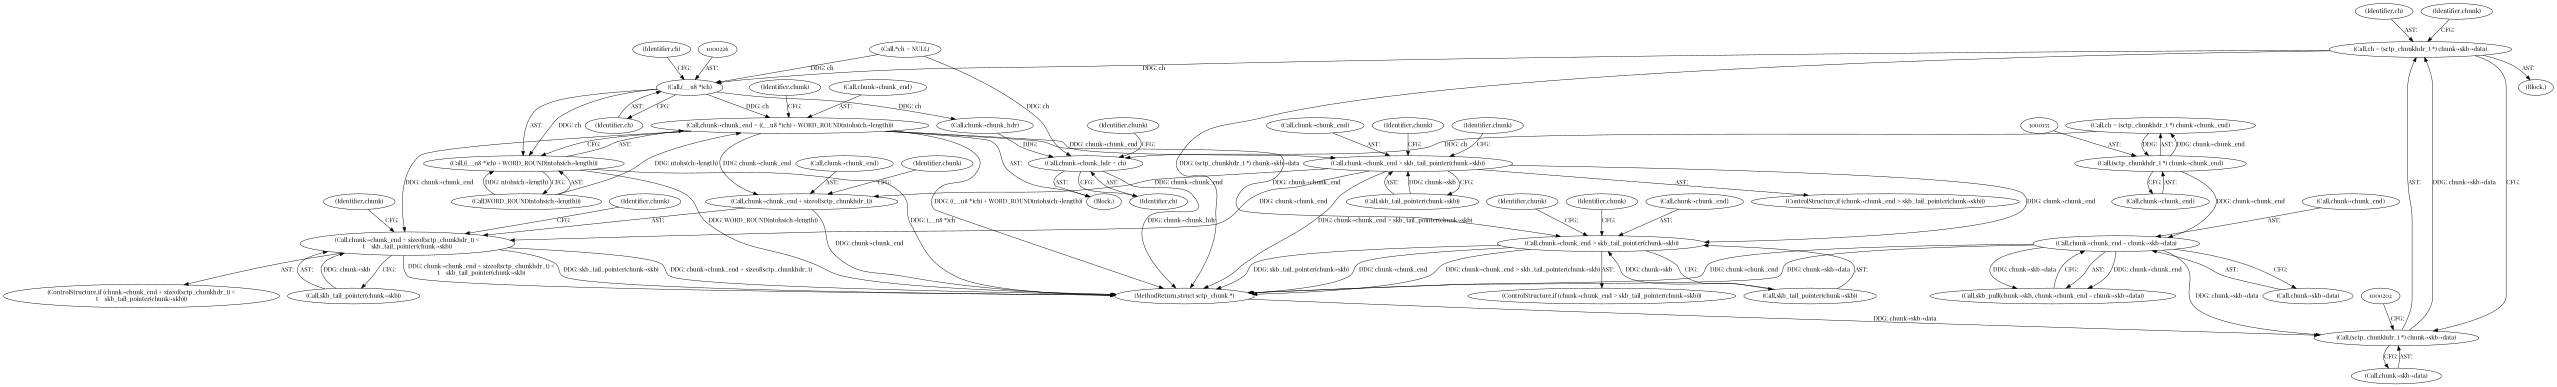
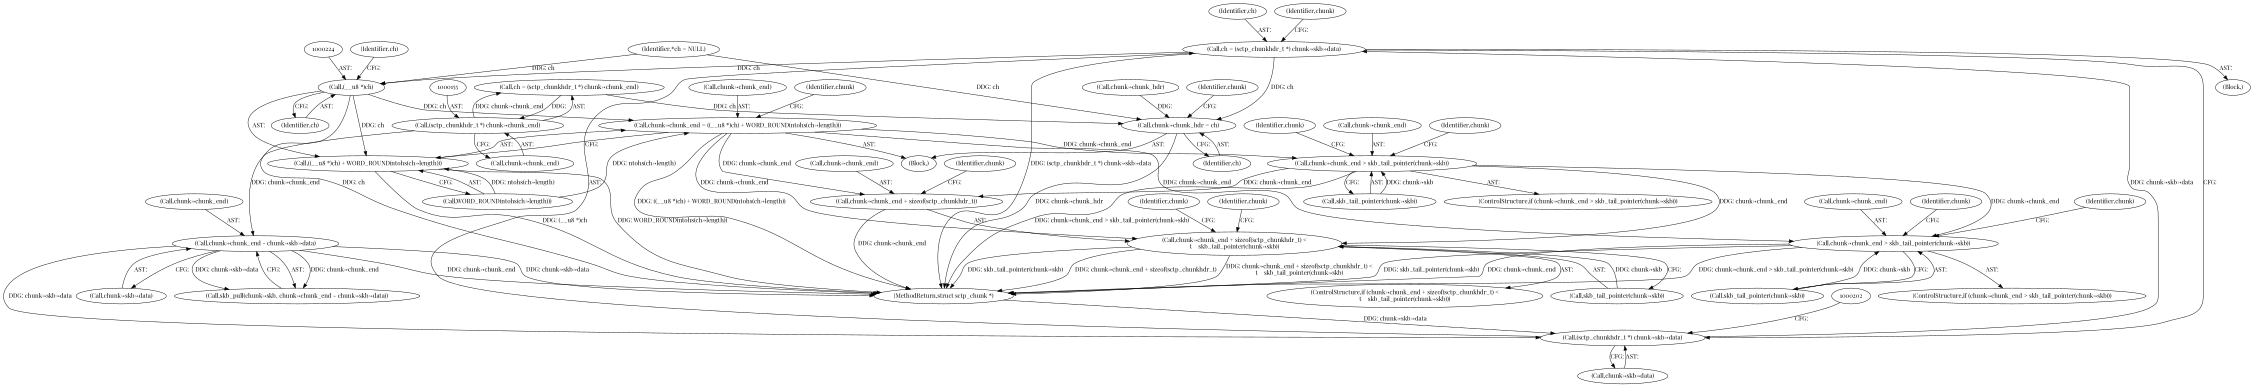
(718, 49) -> (323, 49)
(905, 49) -> (674, 49)
none -> (1260, 98)
(835, 101) -> (498, 239)
(2039, 126) -> (448, 88)
